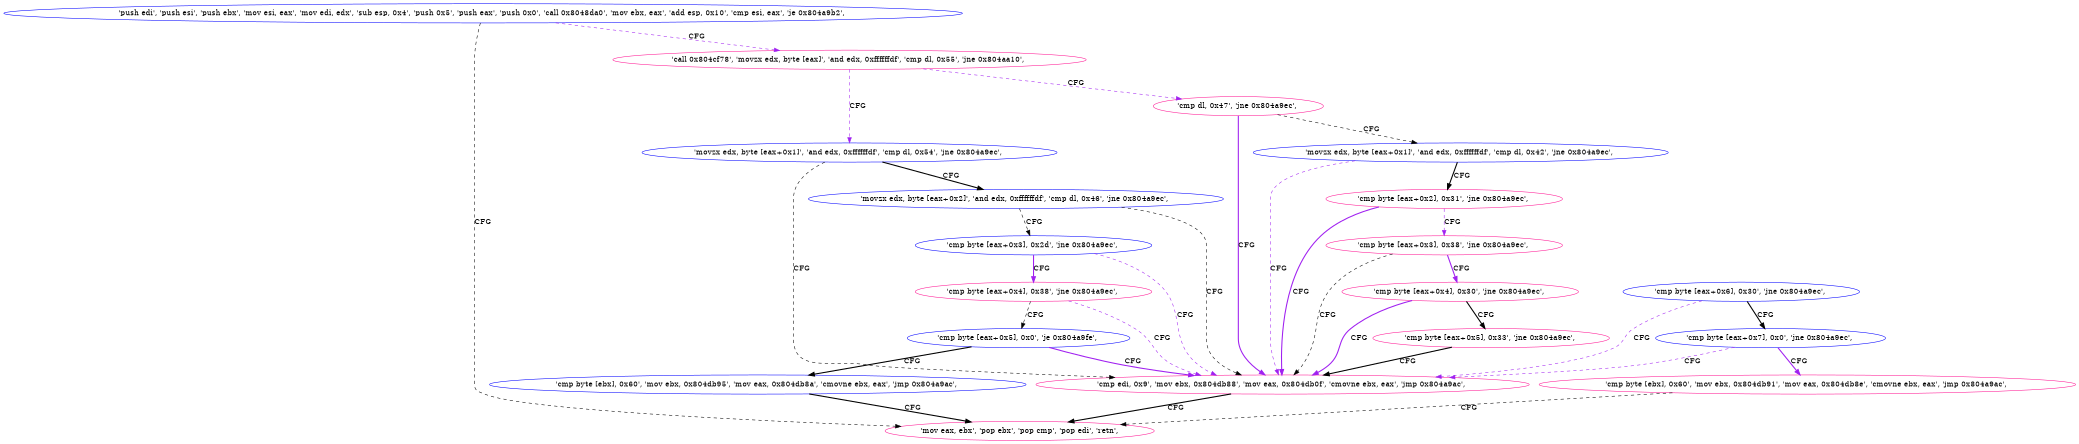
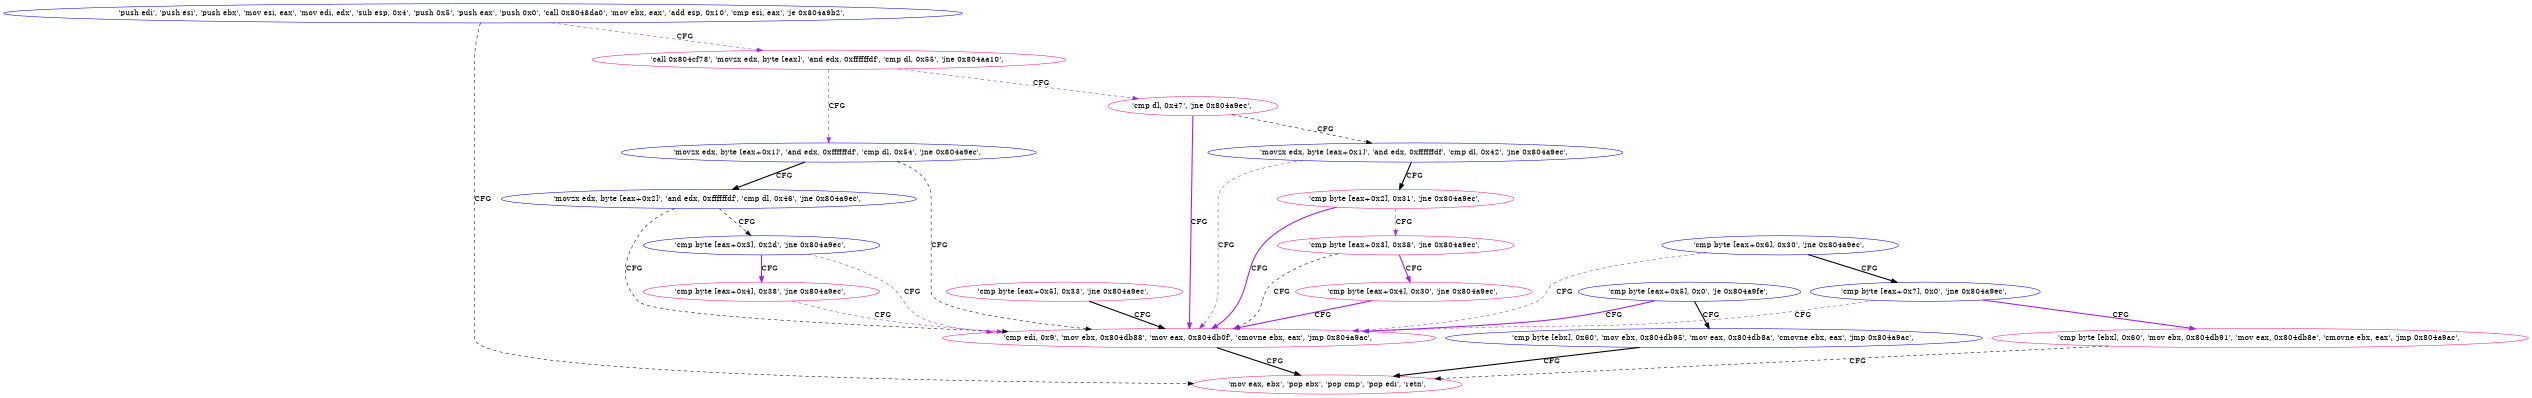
(1027, 312) -> none
(1474, 313) -> none
